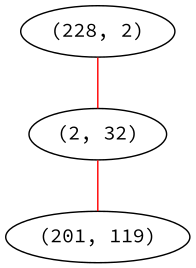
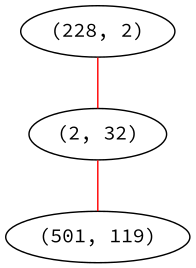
(98, 237) -> (98, 237)
